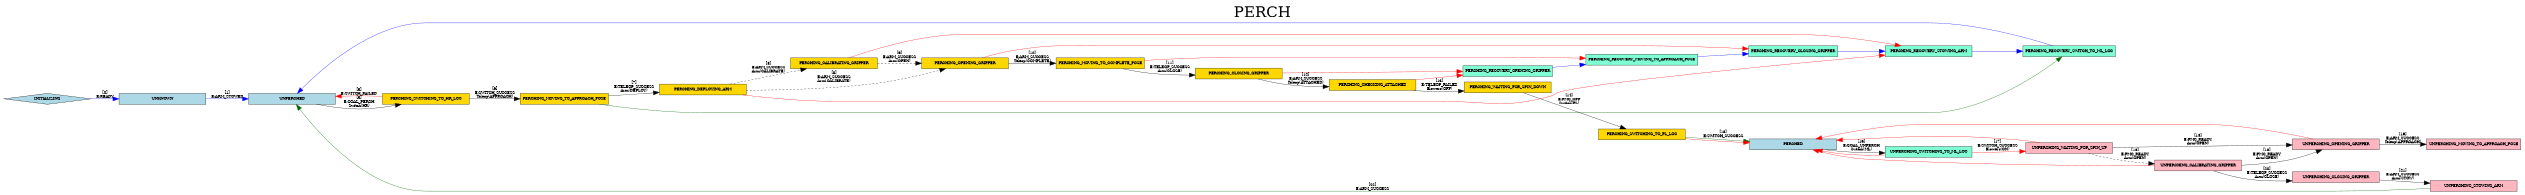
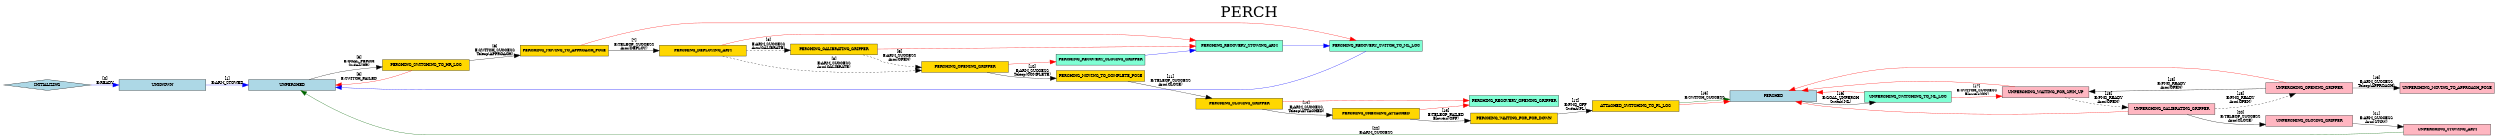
(1642, 60) -> none
(1508, 87) -> (1514, 118)
(1334, 113) -> (965, 23)
(1642, 134) -> (1636, 106)
(2199, 146) -> (2180, 90)
(2279, 162) -> (2253, 105)
